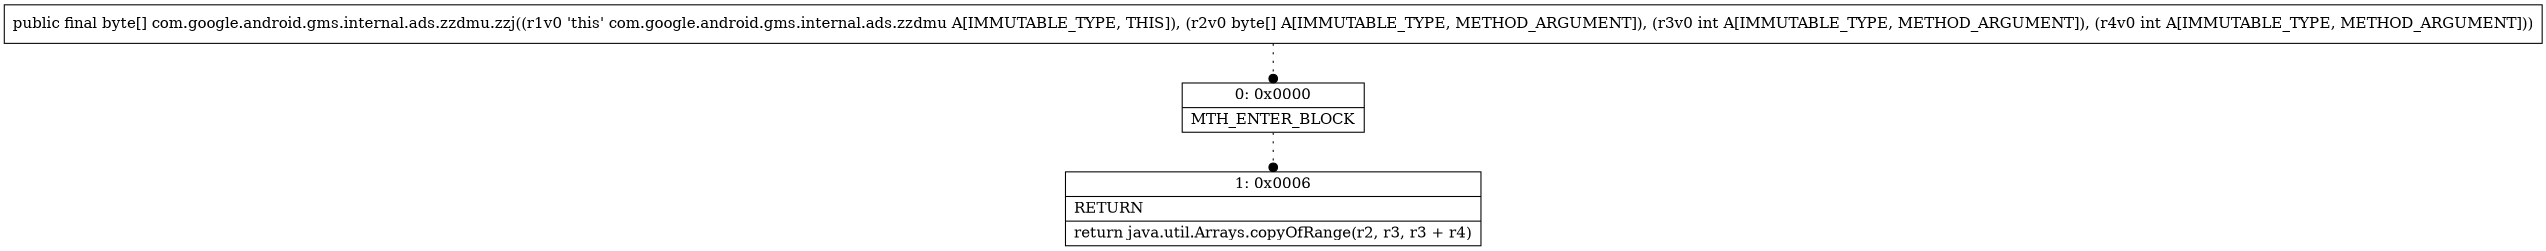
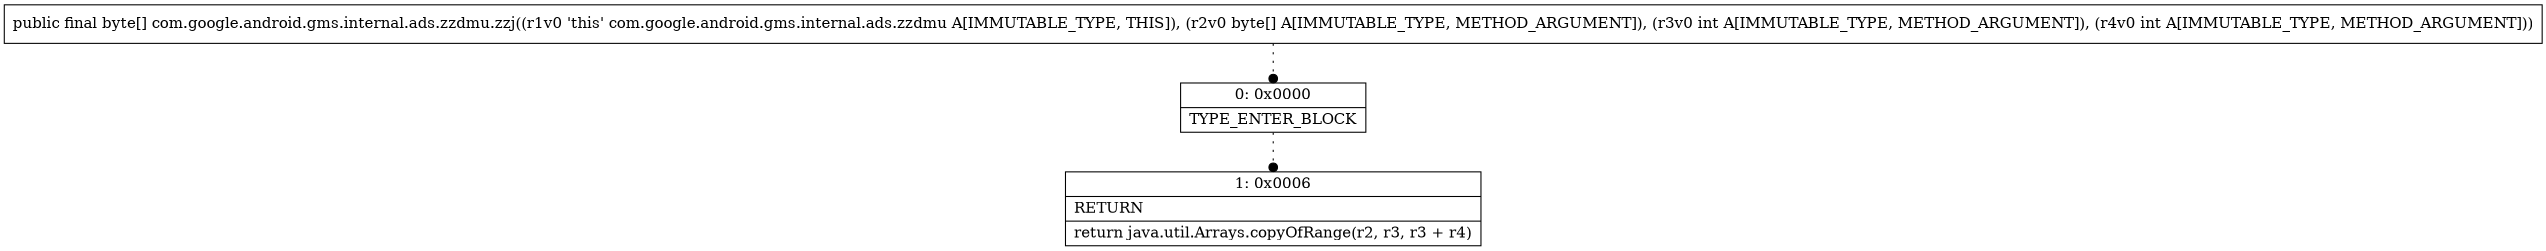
(1273, 119) -> (1273, 119)
